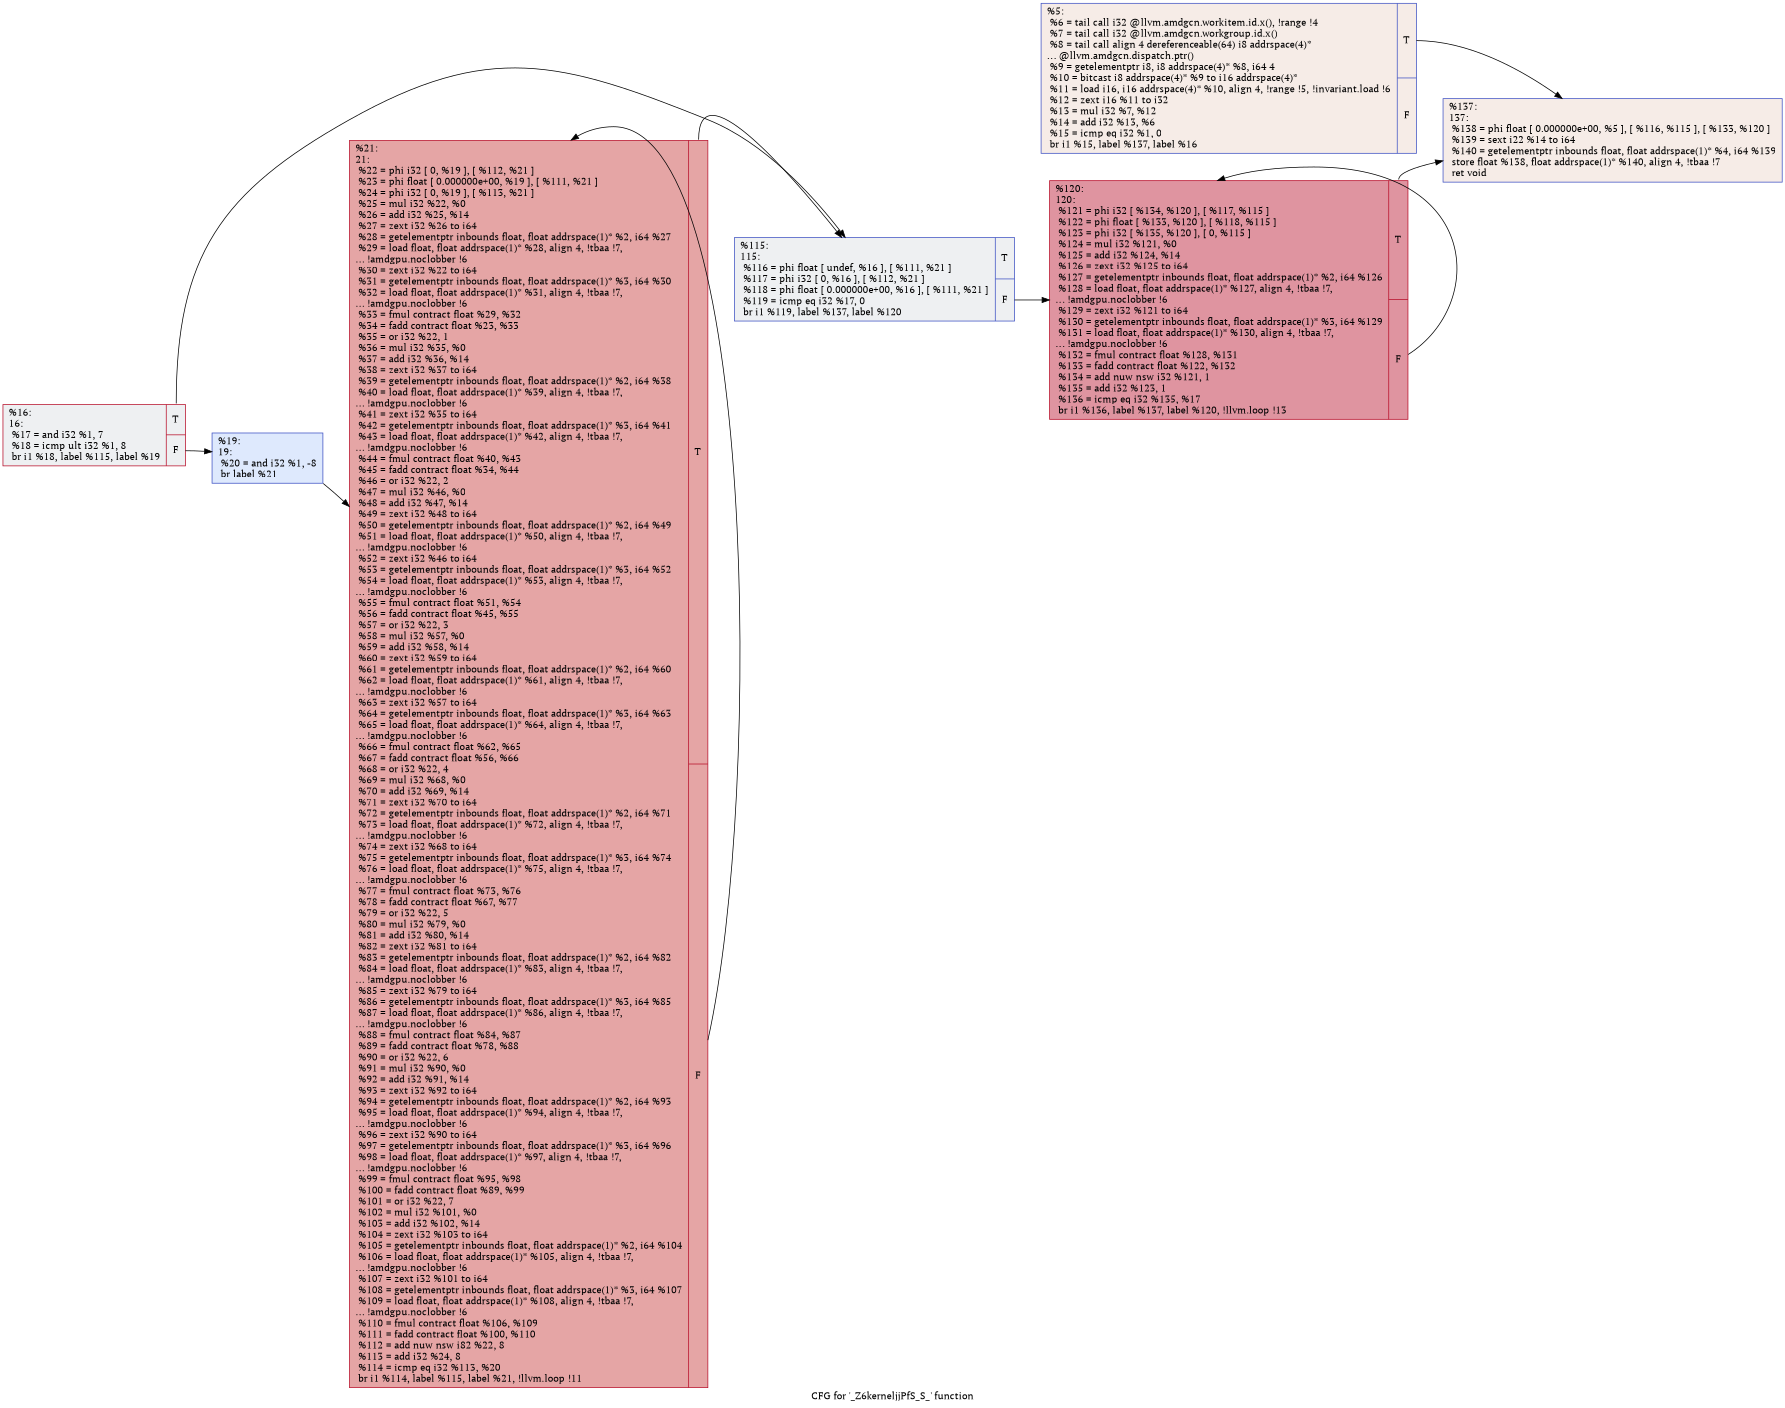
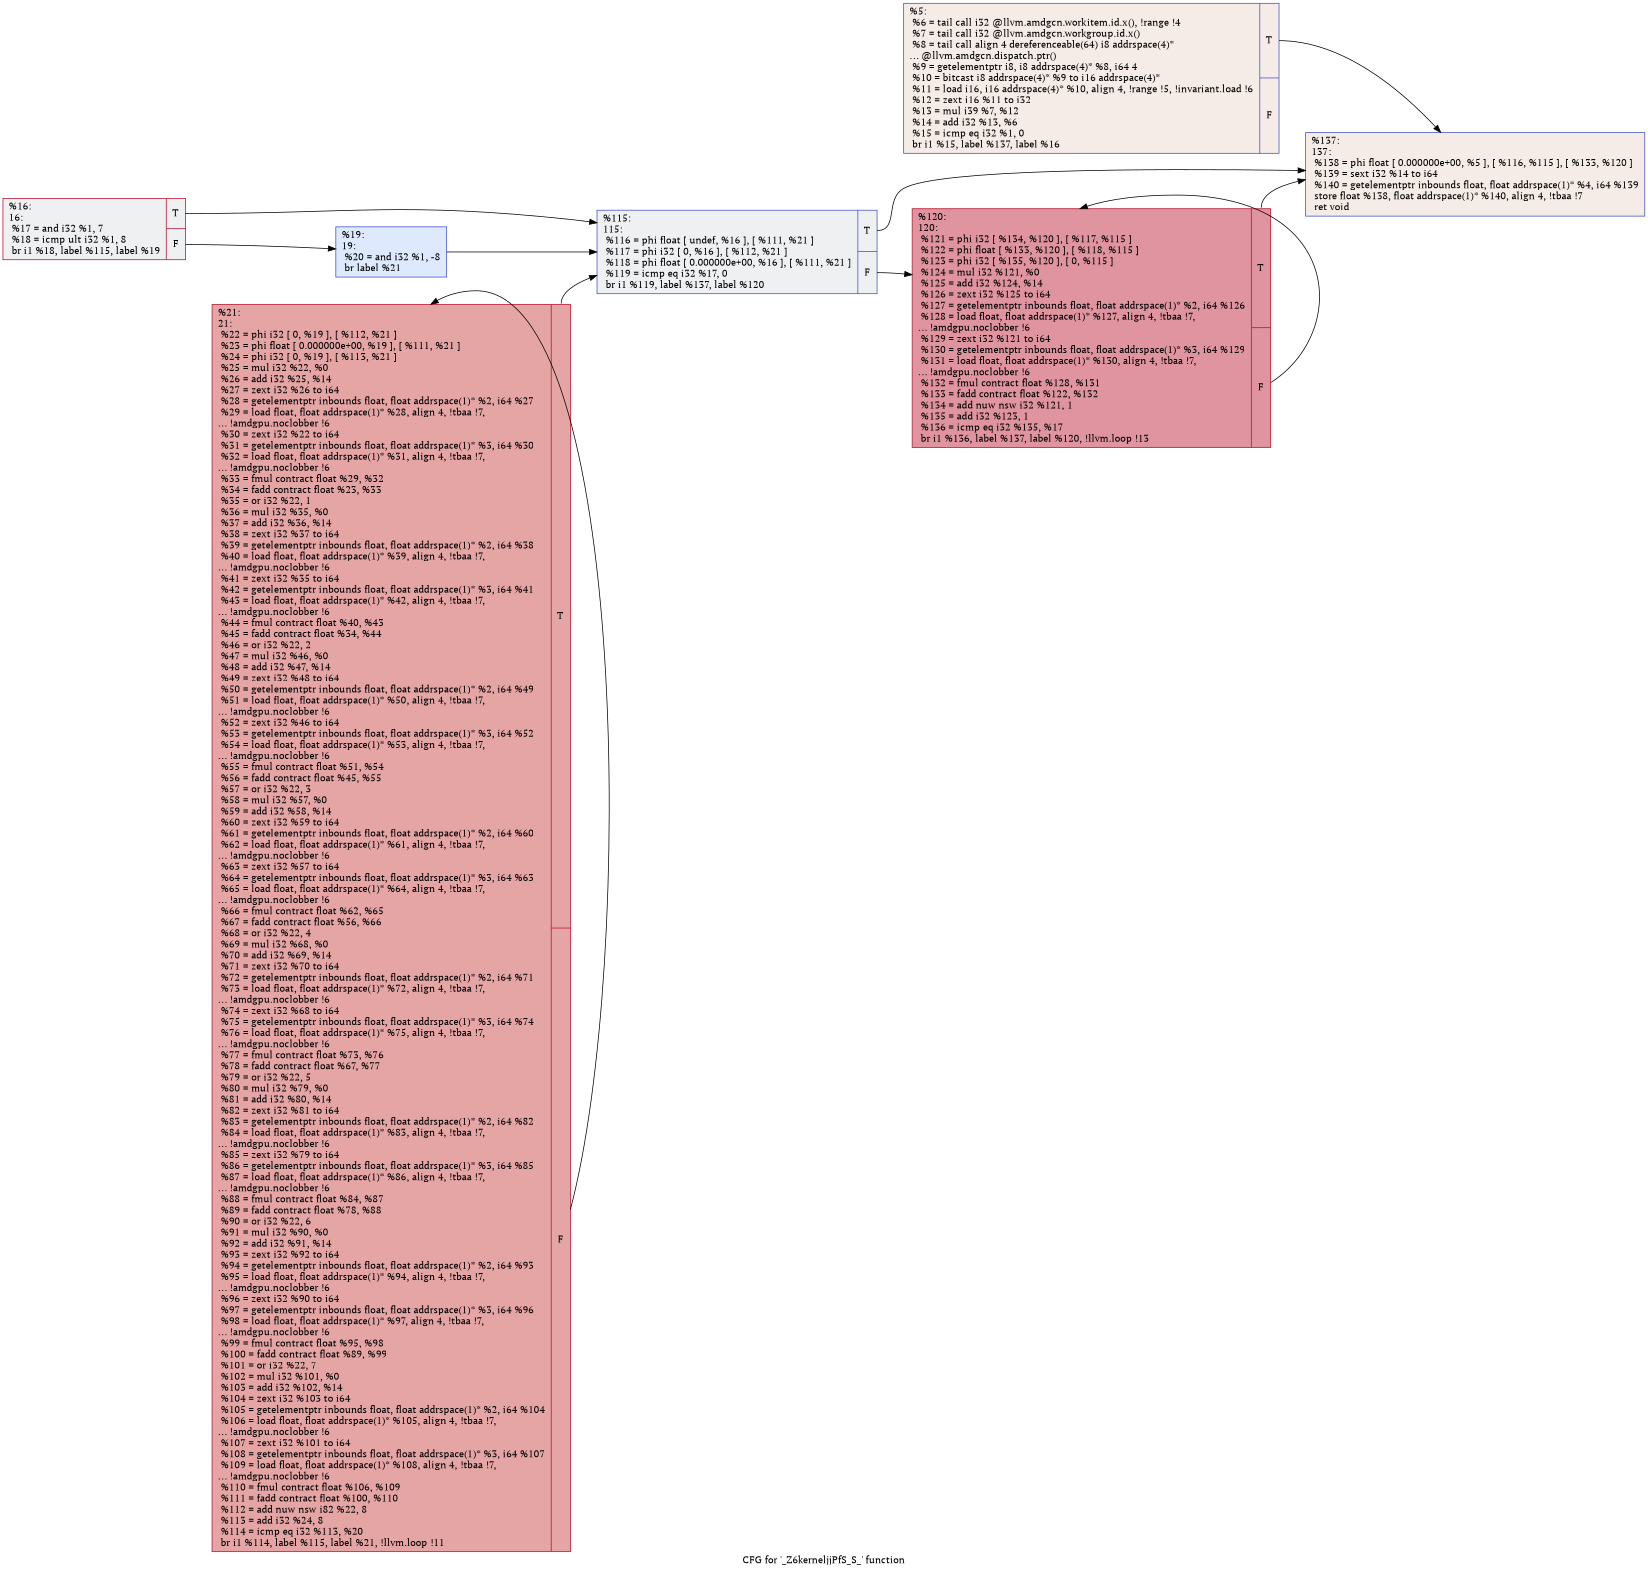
(1102, 111) -> (964, 111)
(1513, 140) -> (1375, 174)
none -> (1073, 171)
(334, 492) -> (518, 252)
